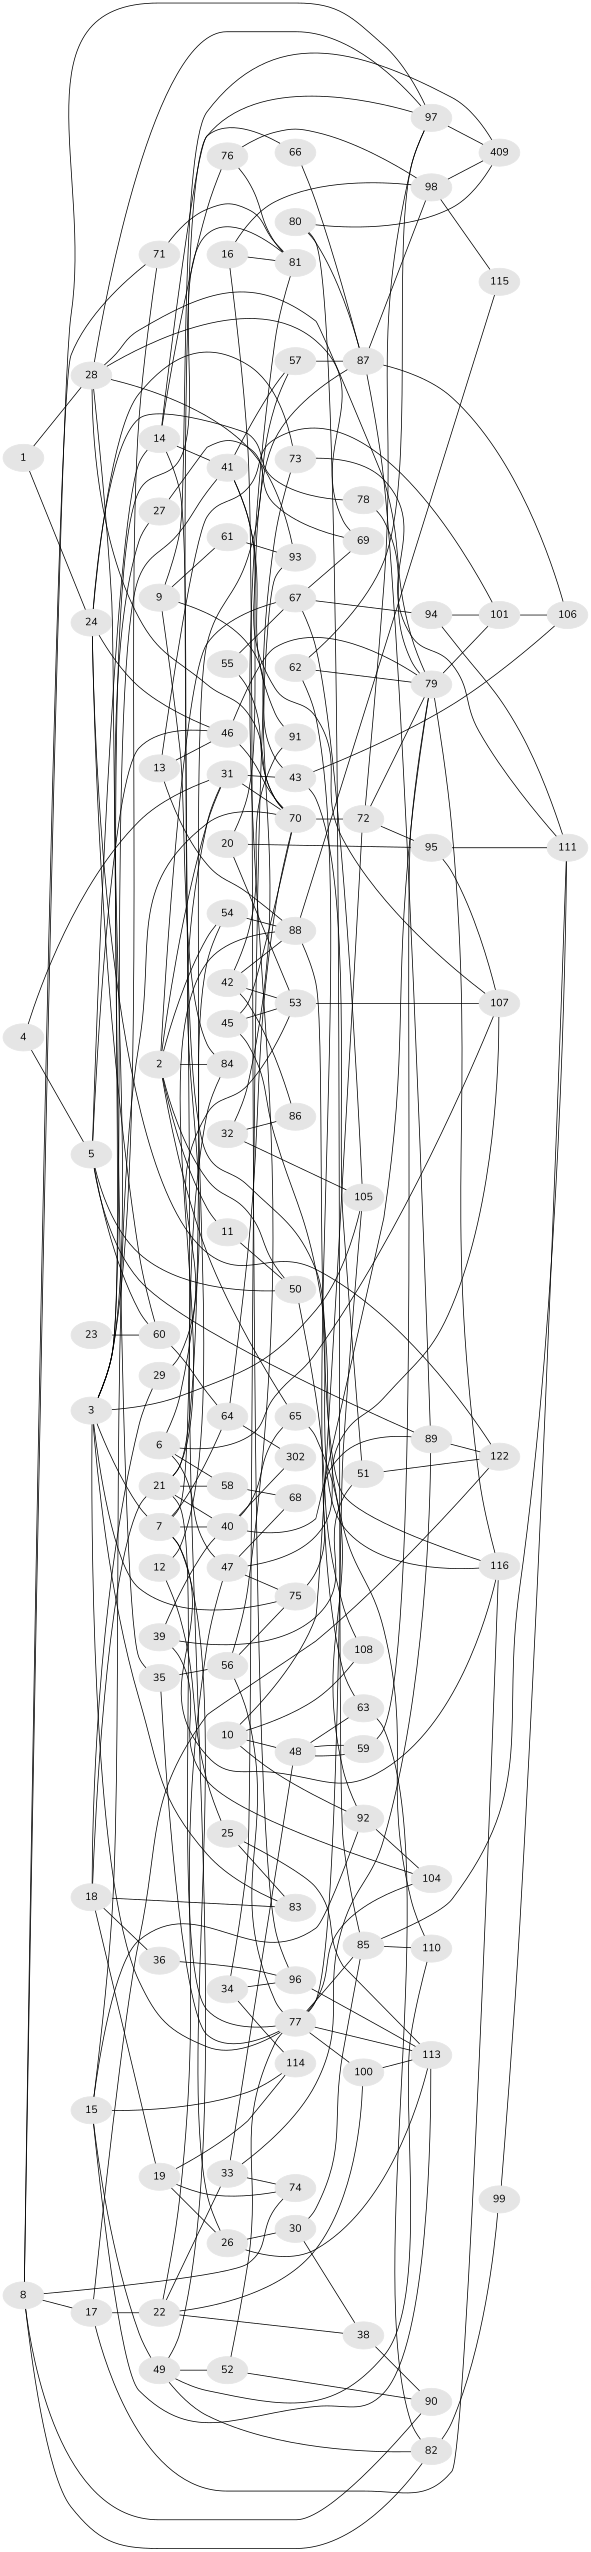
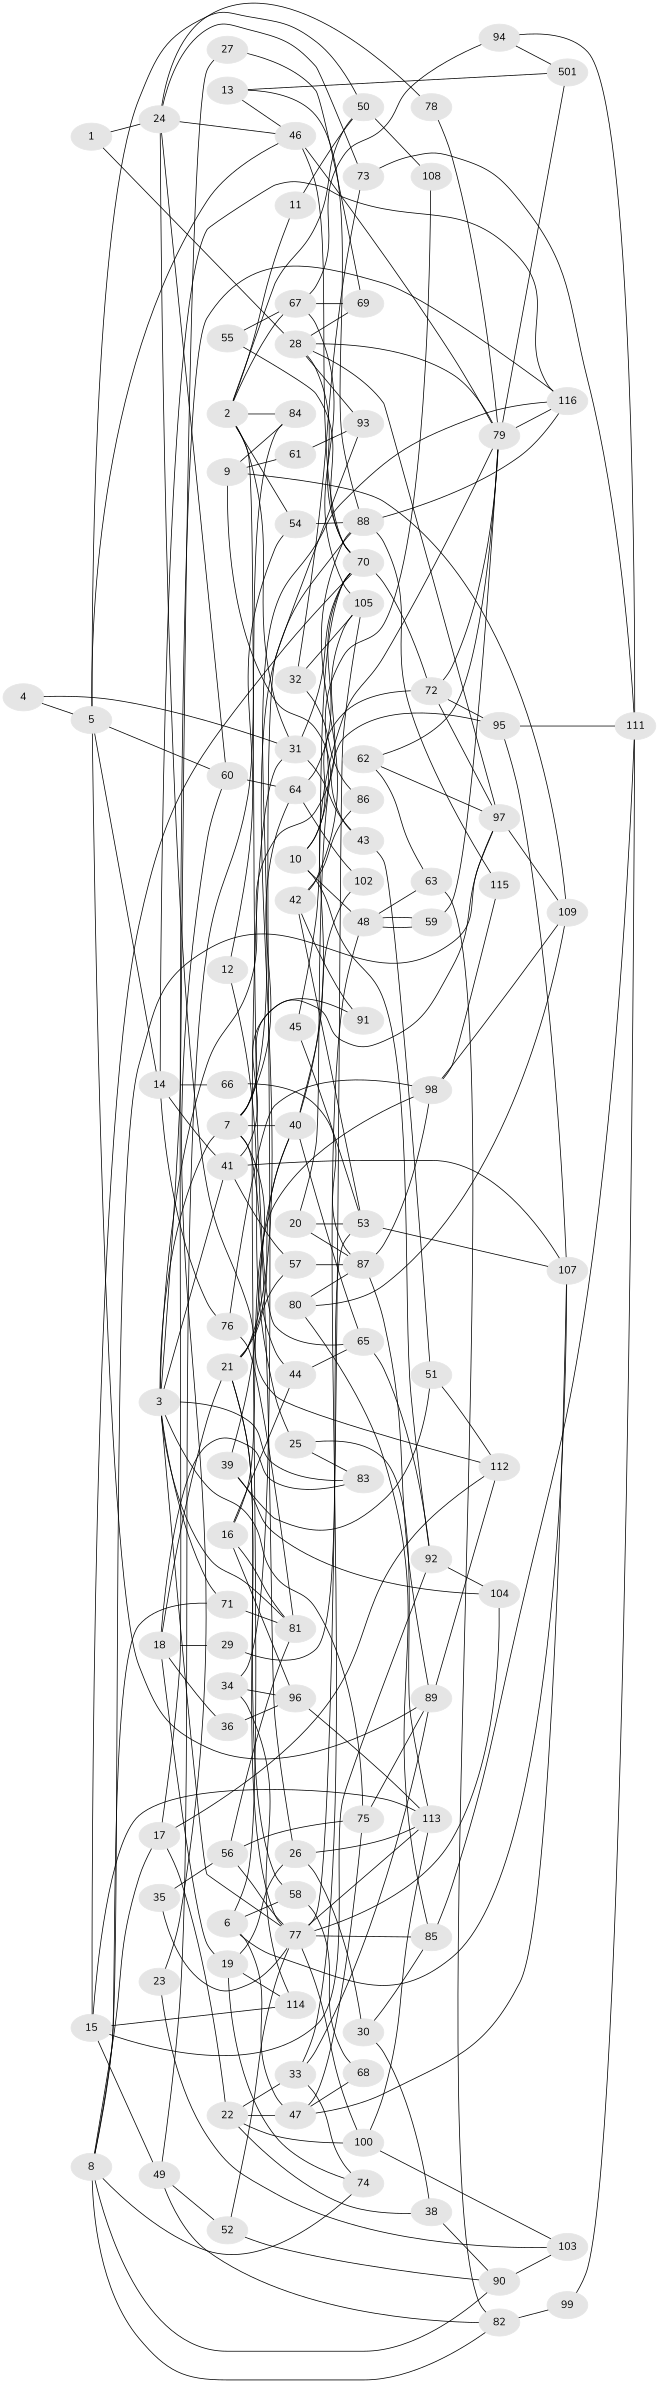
(499, 153) -> (567, 913)
(499, 615) -> (567, 72)
(567, 615) -> none
(117, 1029) -> none
none -> (295, 1375)
(295, 1457) -> (363, 882)
(499, 1457) -> (499, 1467)
(431, 1949) -> none
none -> (567, 2247)
